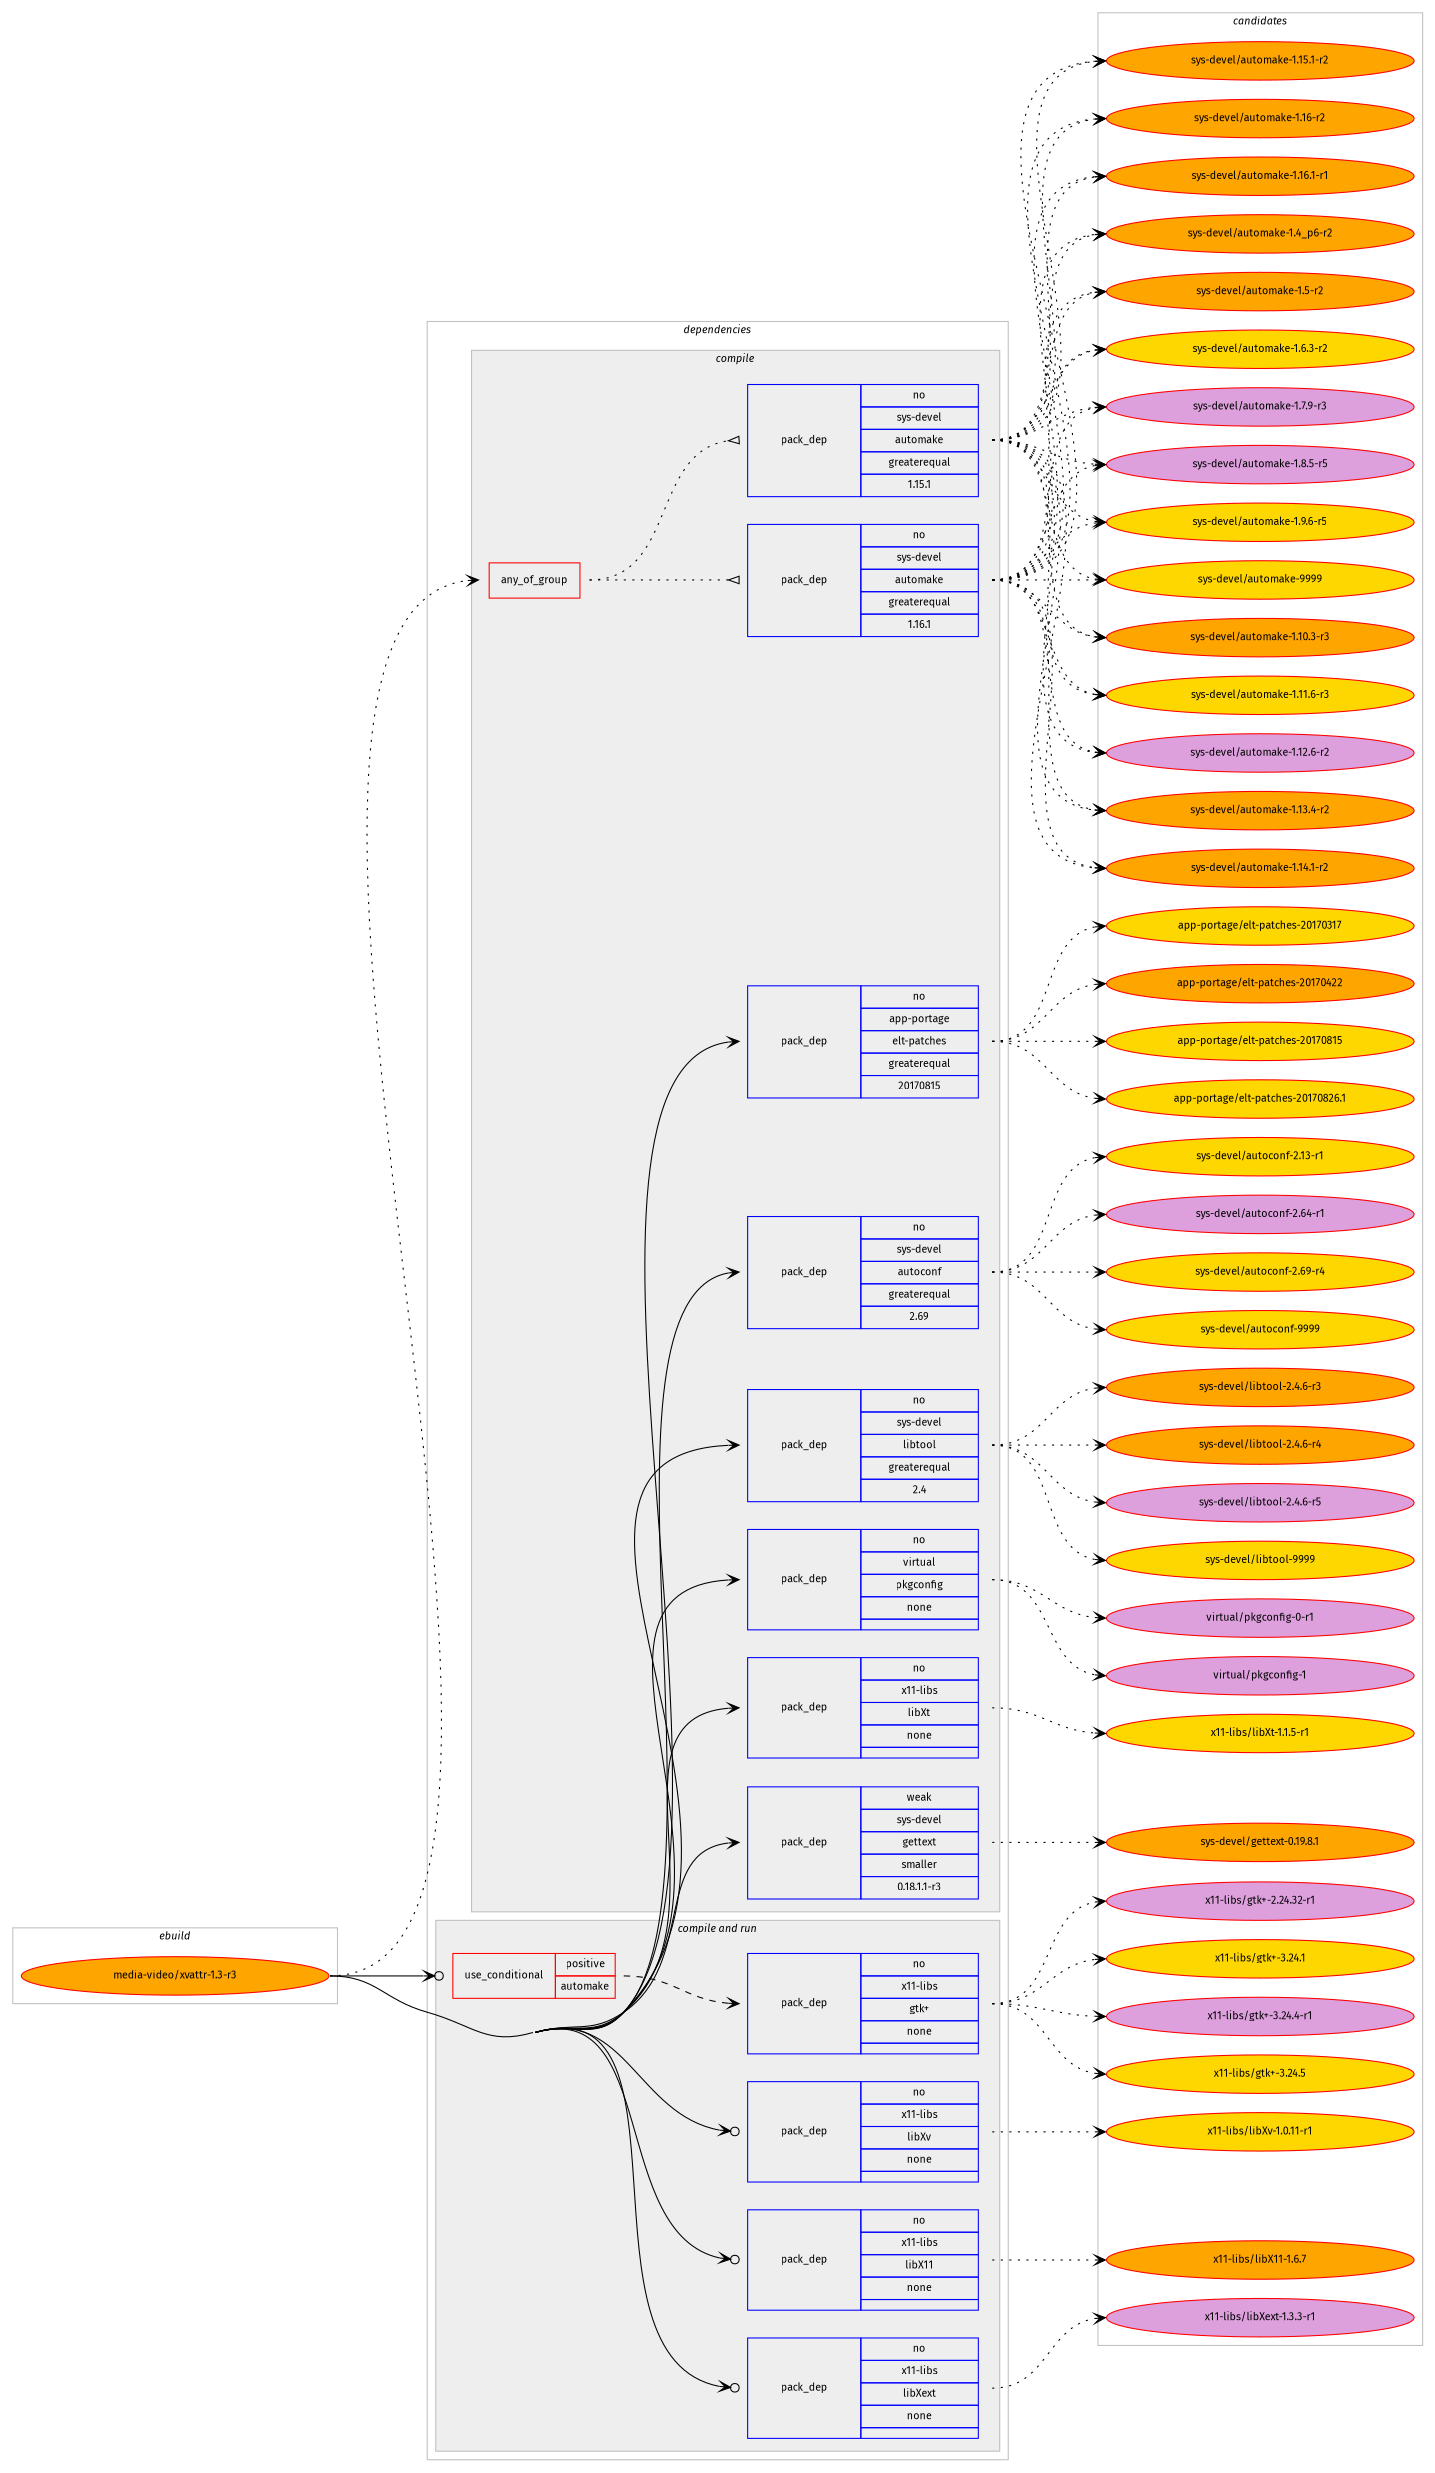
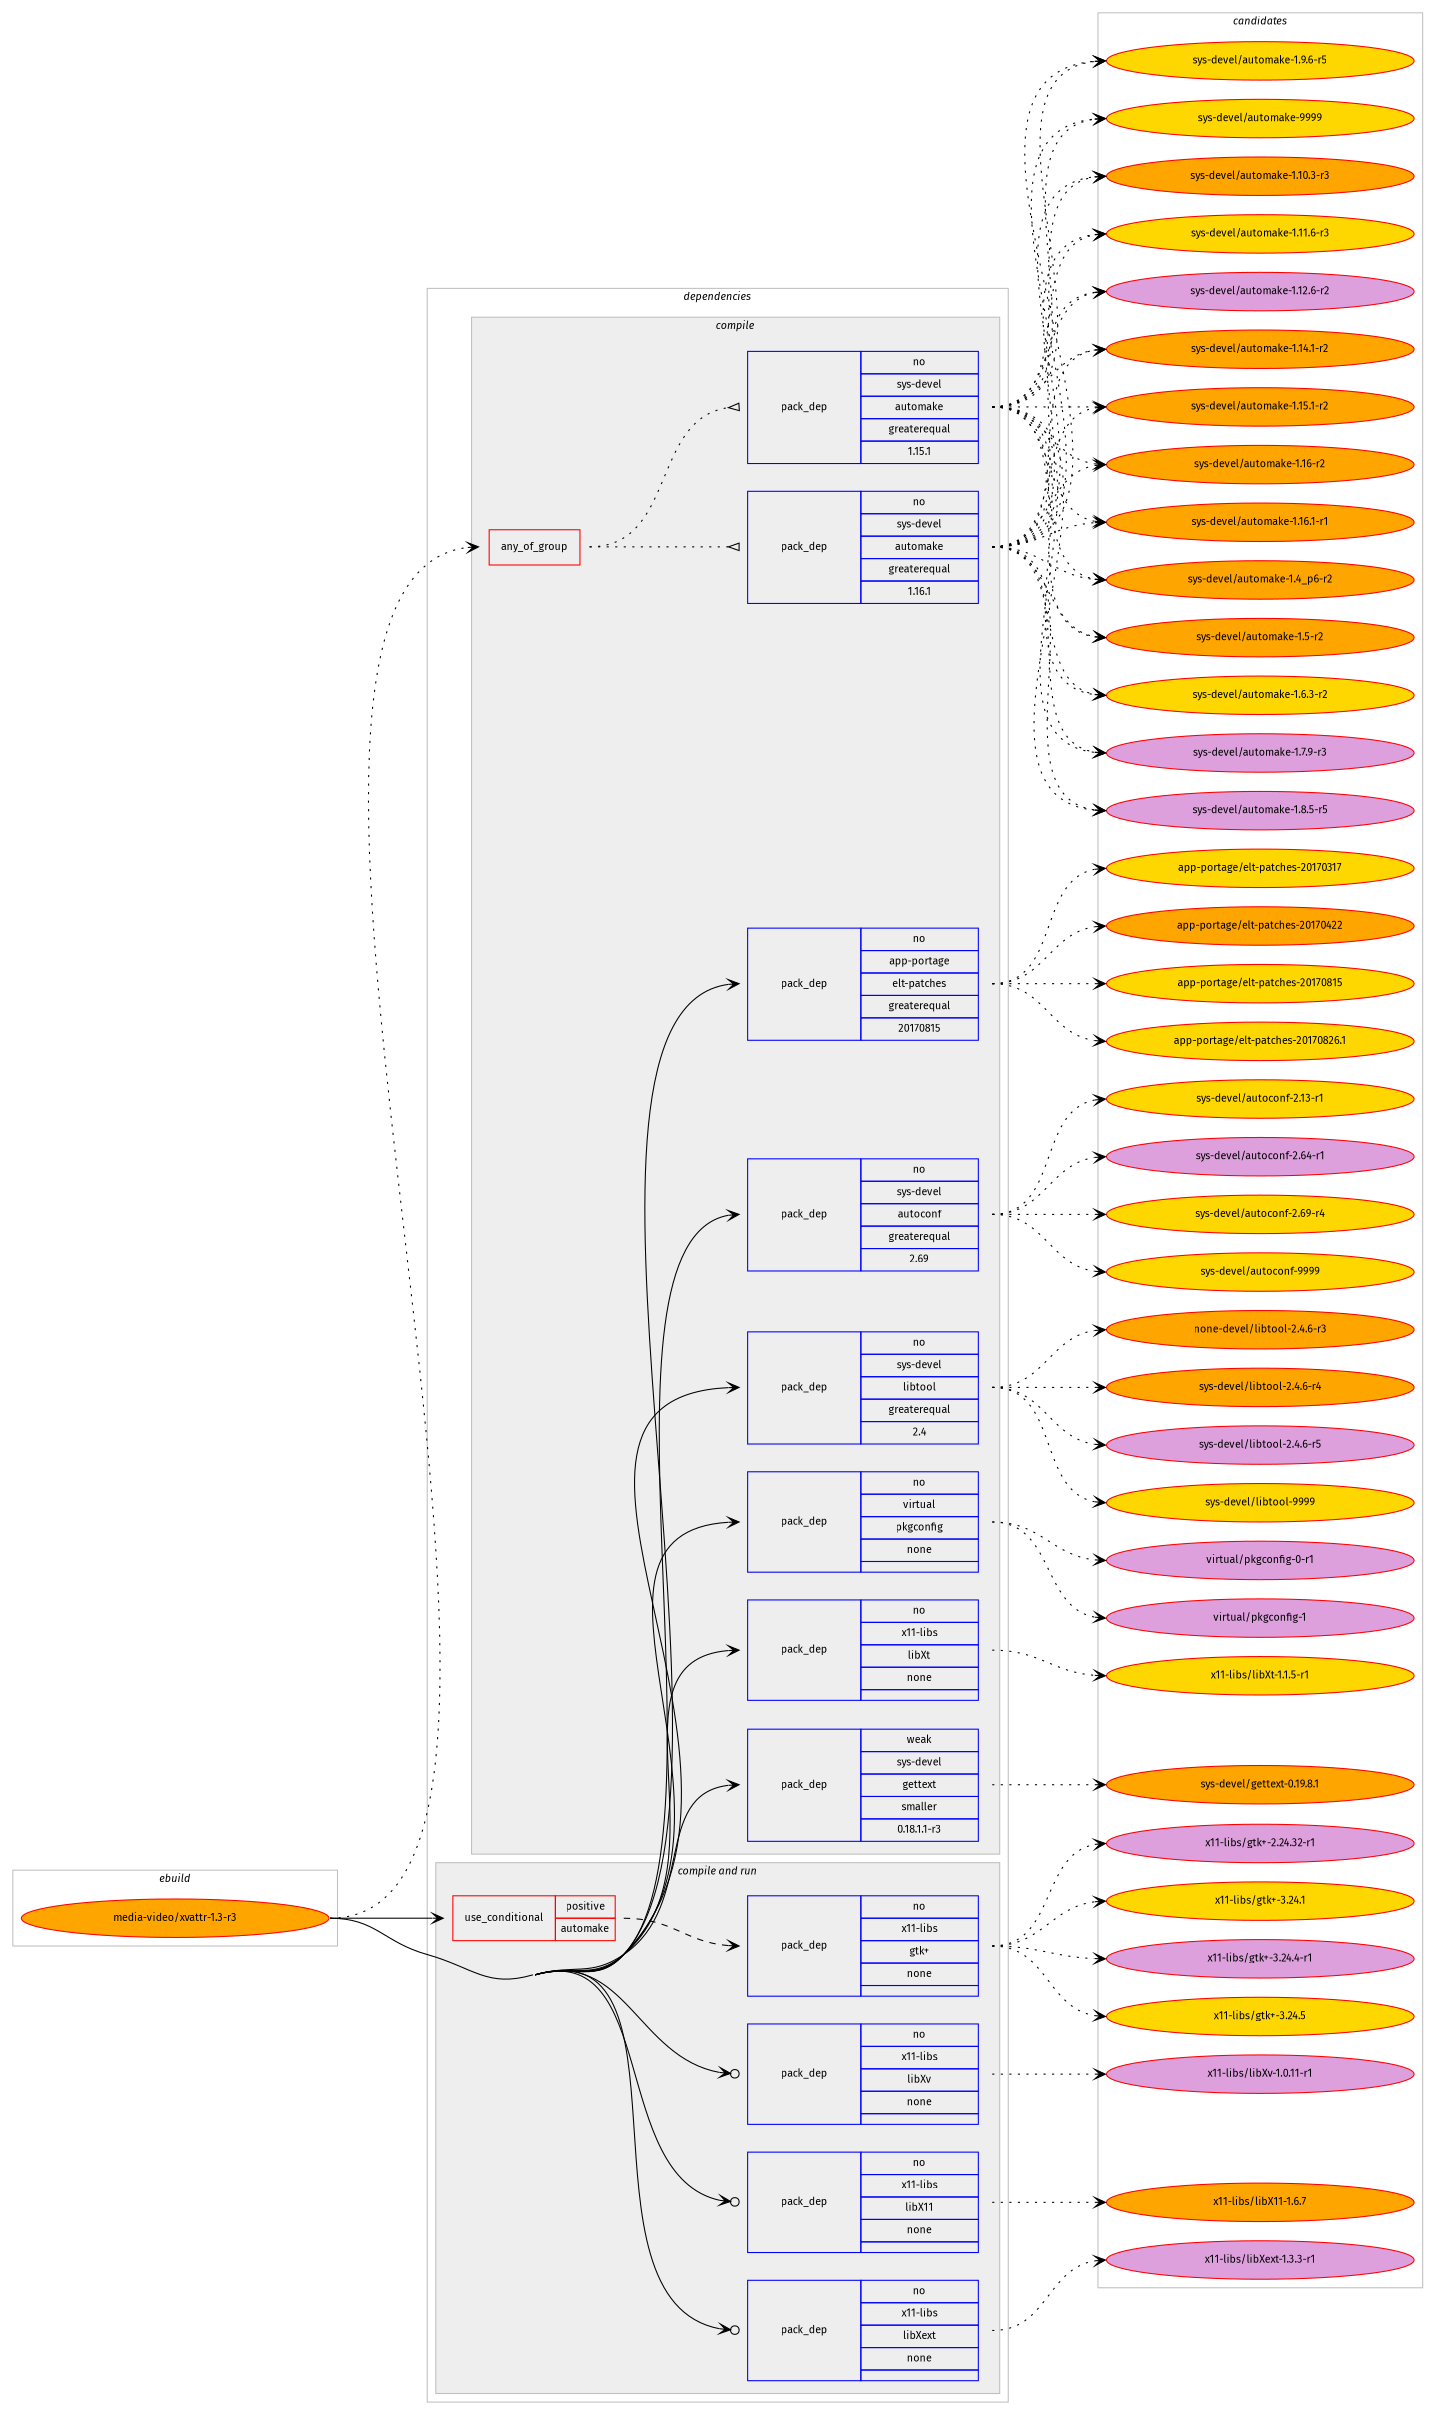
(1260, 811) -> none
(1260, 1387) -> (1260, 1330)
(377, 1976) -> (381, 1918)
(1260, 2132) -> (1260, 2074)
